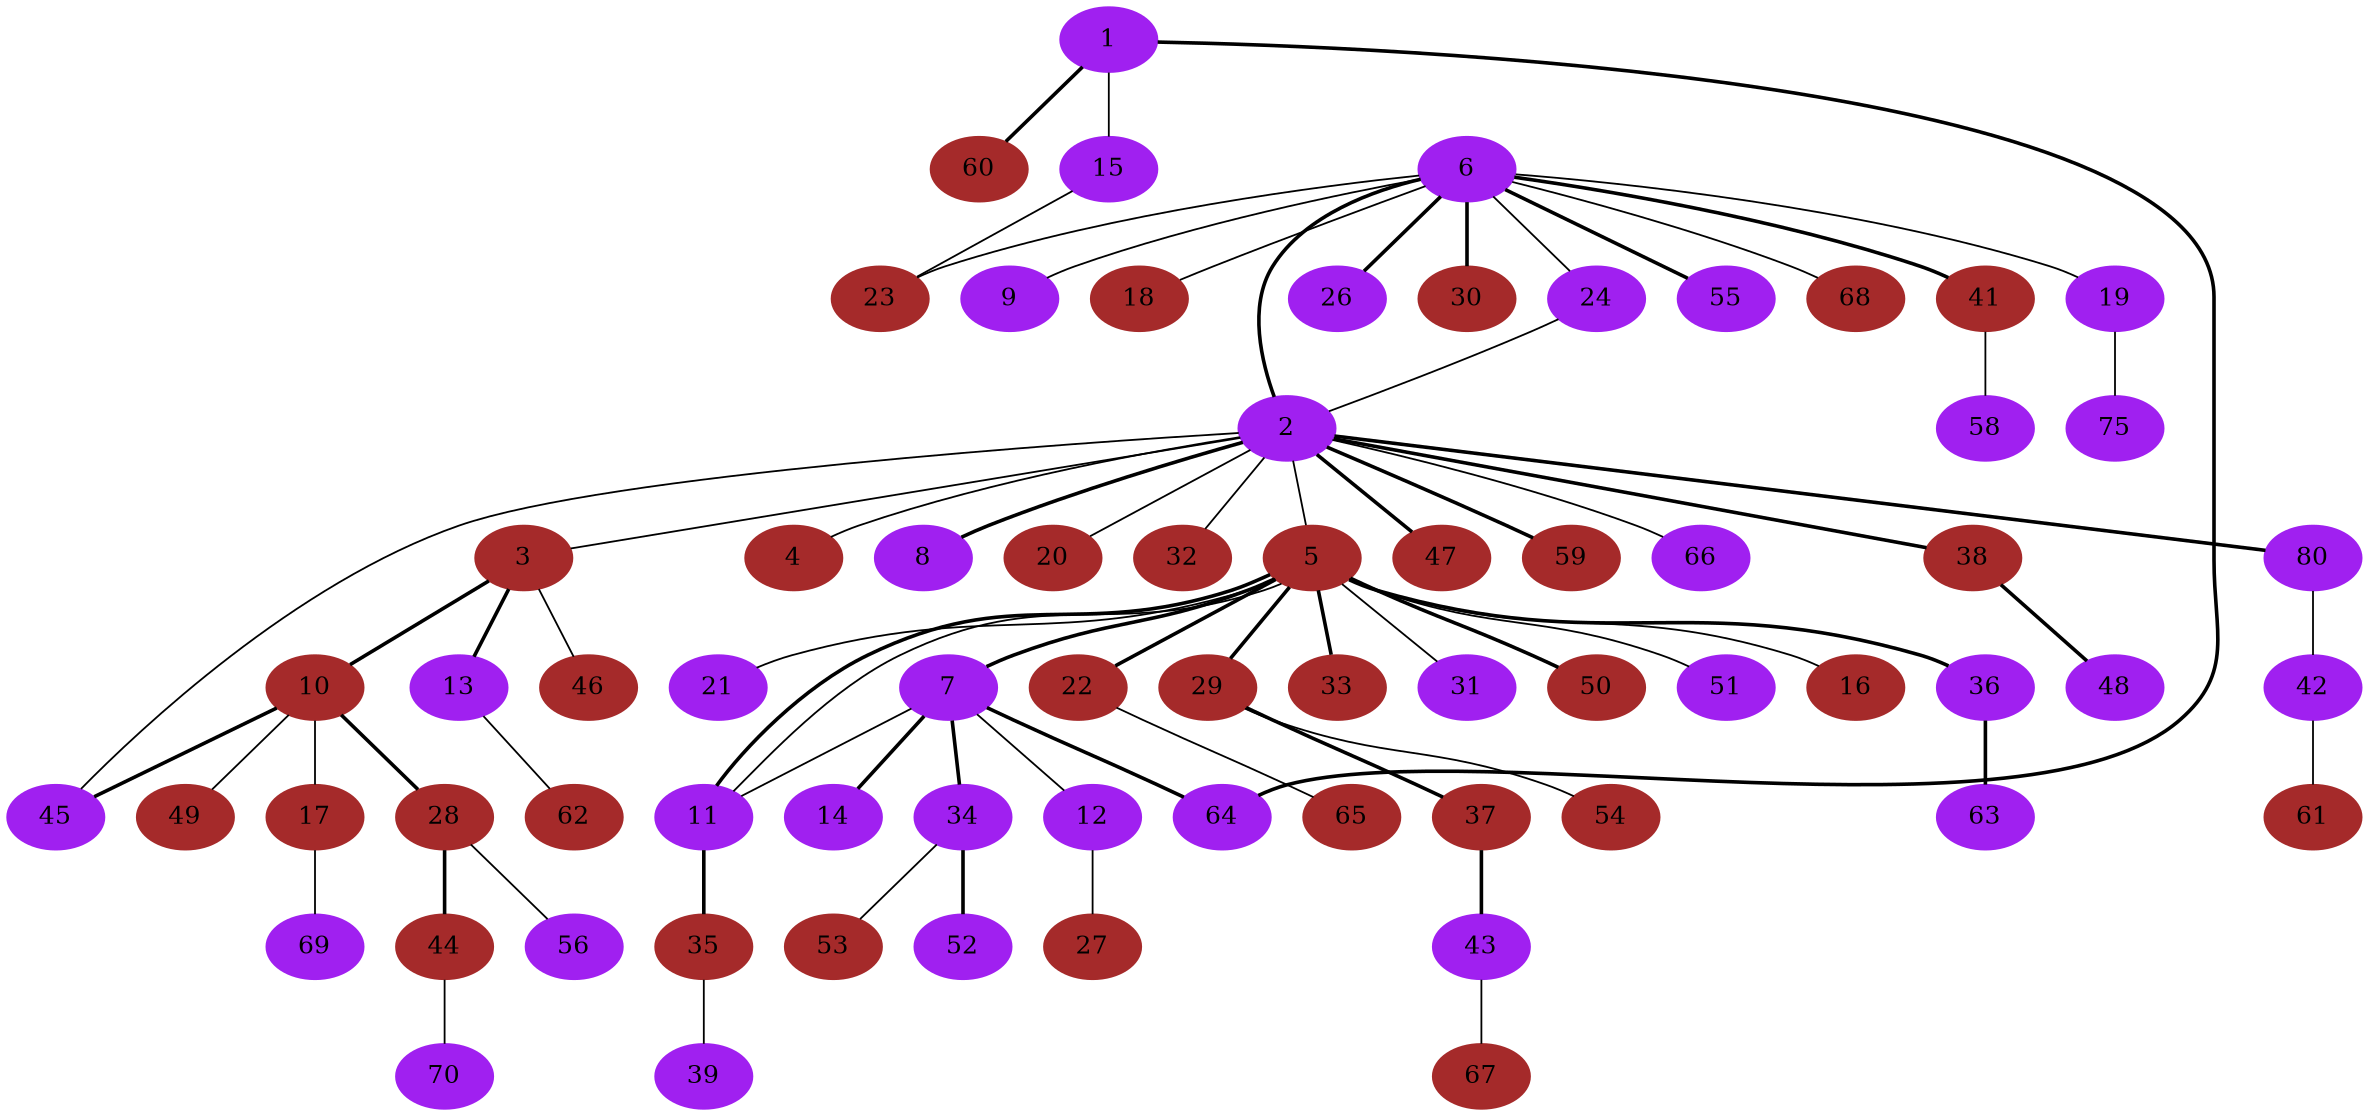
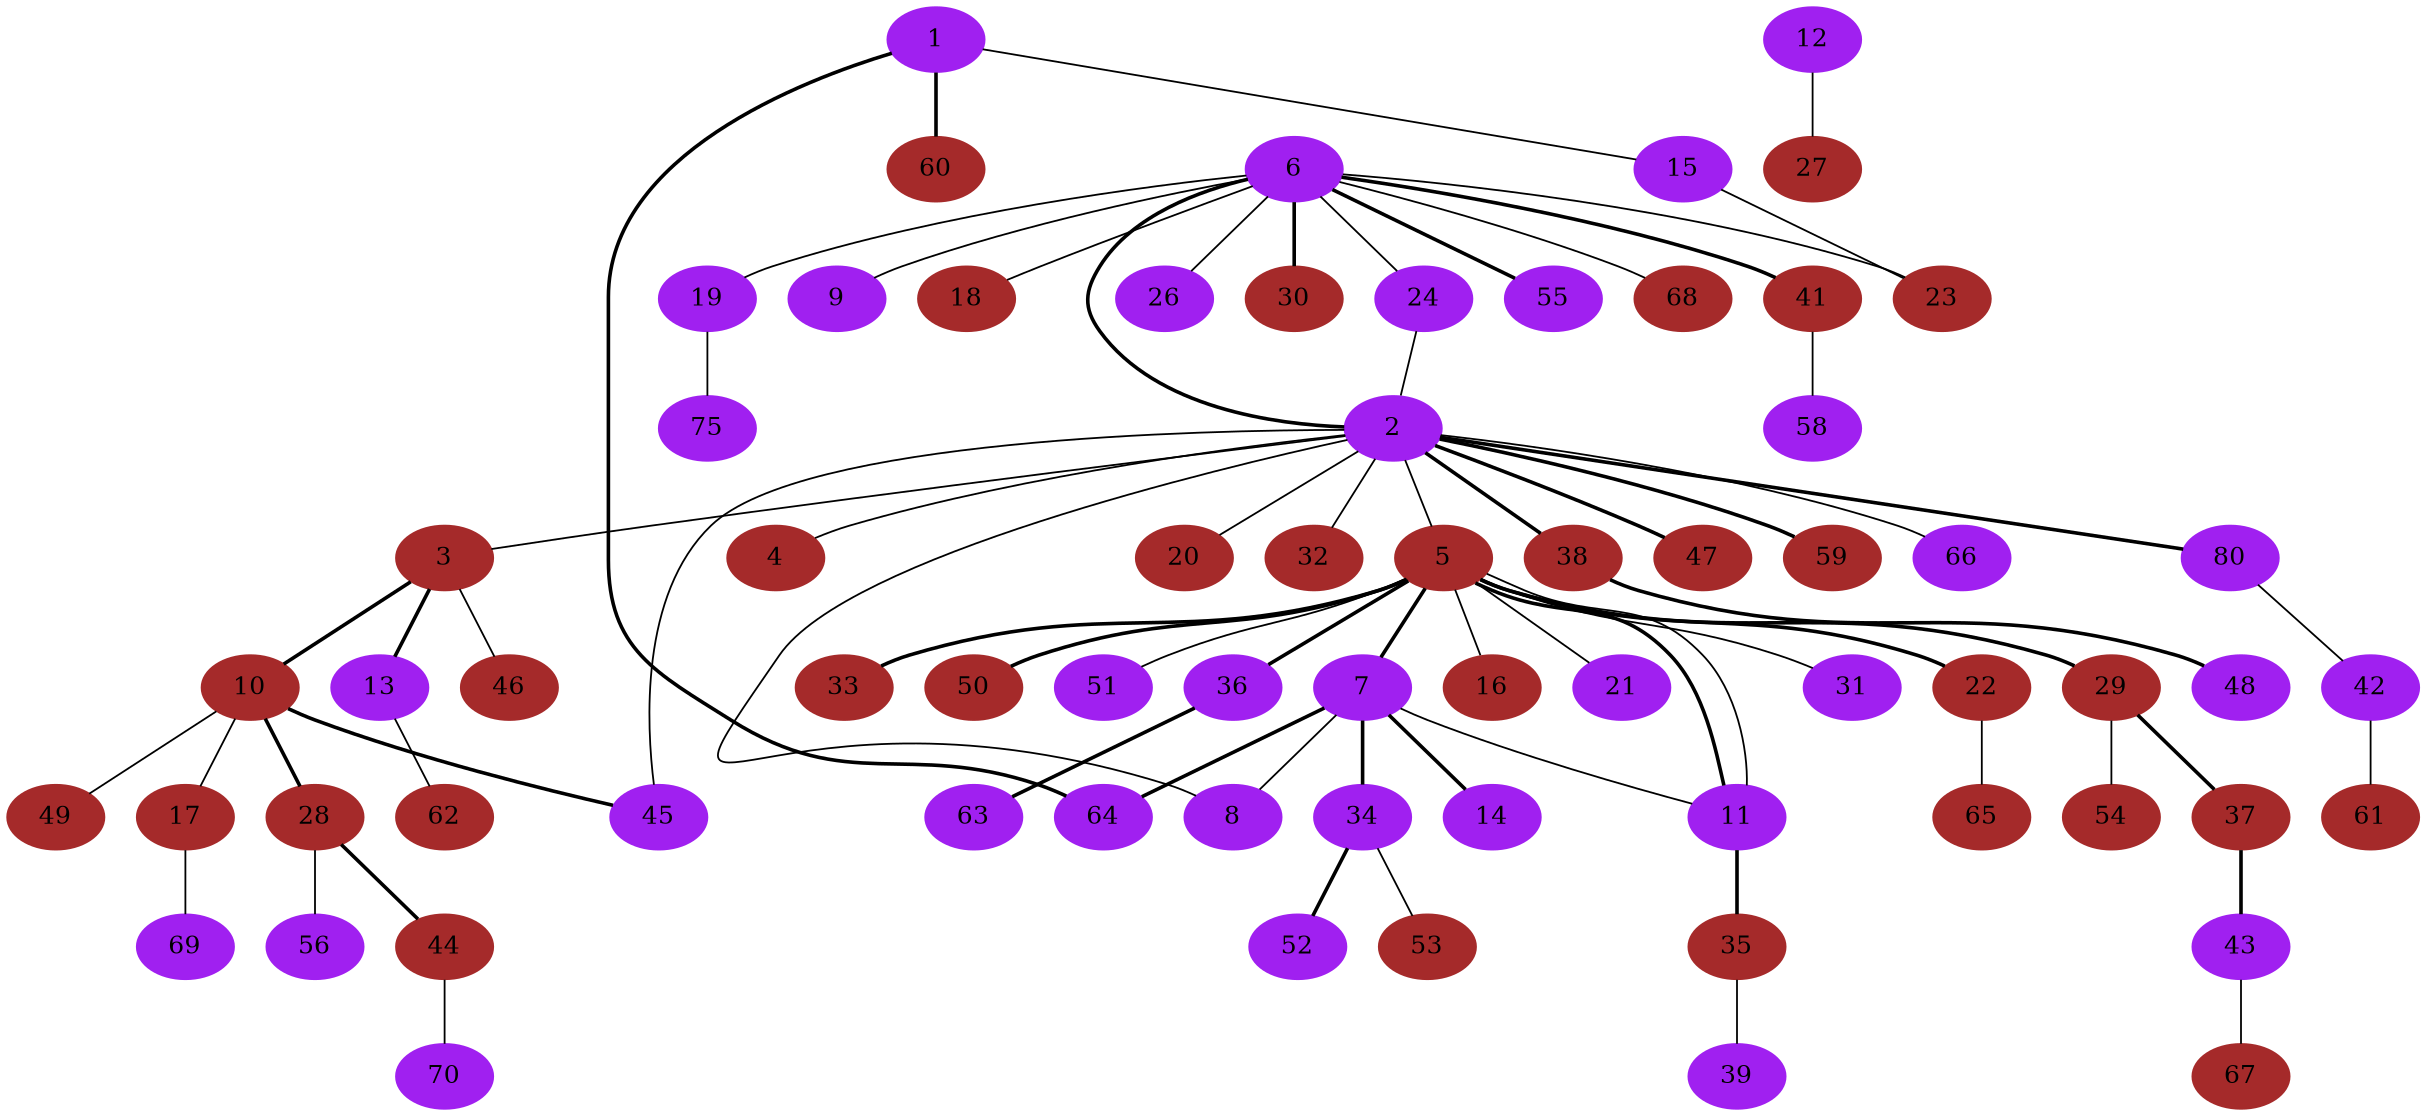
(1402, 234) -> (1230, 234)
(1101, 486) -> (783, 652)
(1021, 752) -> (1298, 752)
